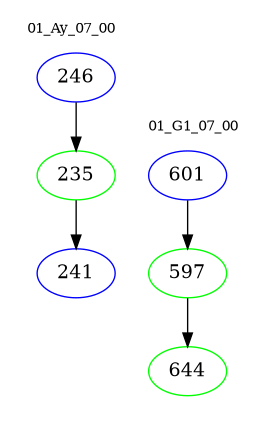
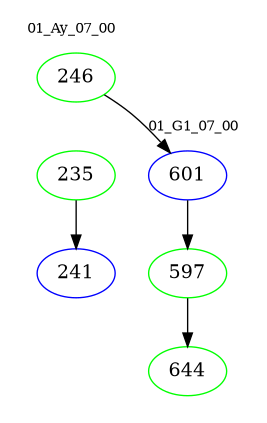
(76, 78) -> (76, 78)
(76, 120) -> (147, 128)
